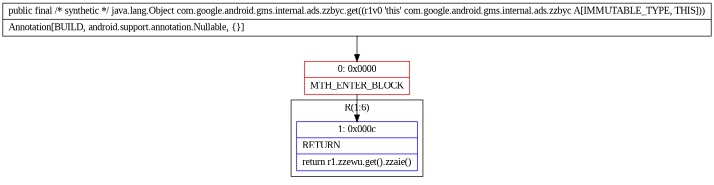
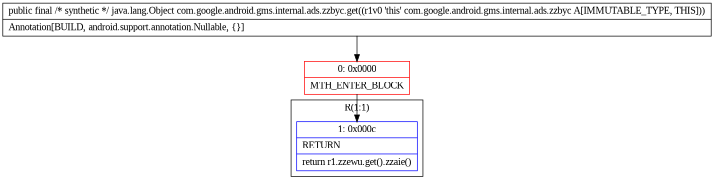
(357, 108) -> (357, 108)
